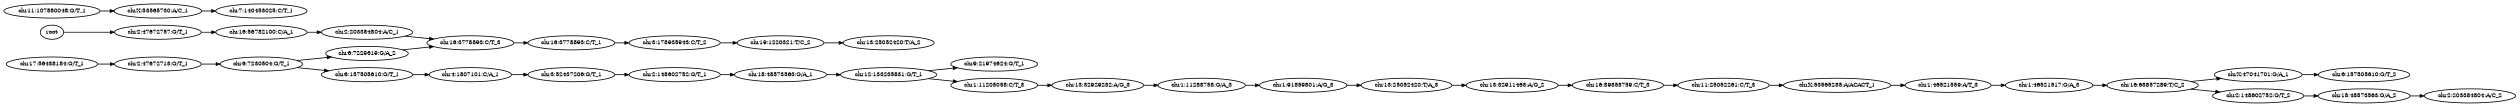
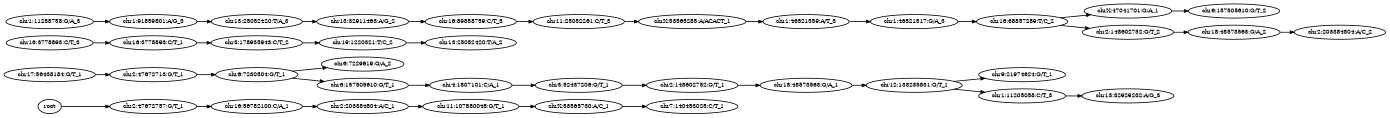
(417, 37) -> (414, 107)
(416, 48) -> none
(1149, 85) -> none
